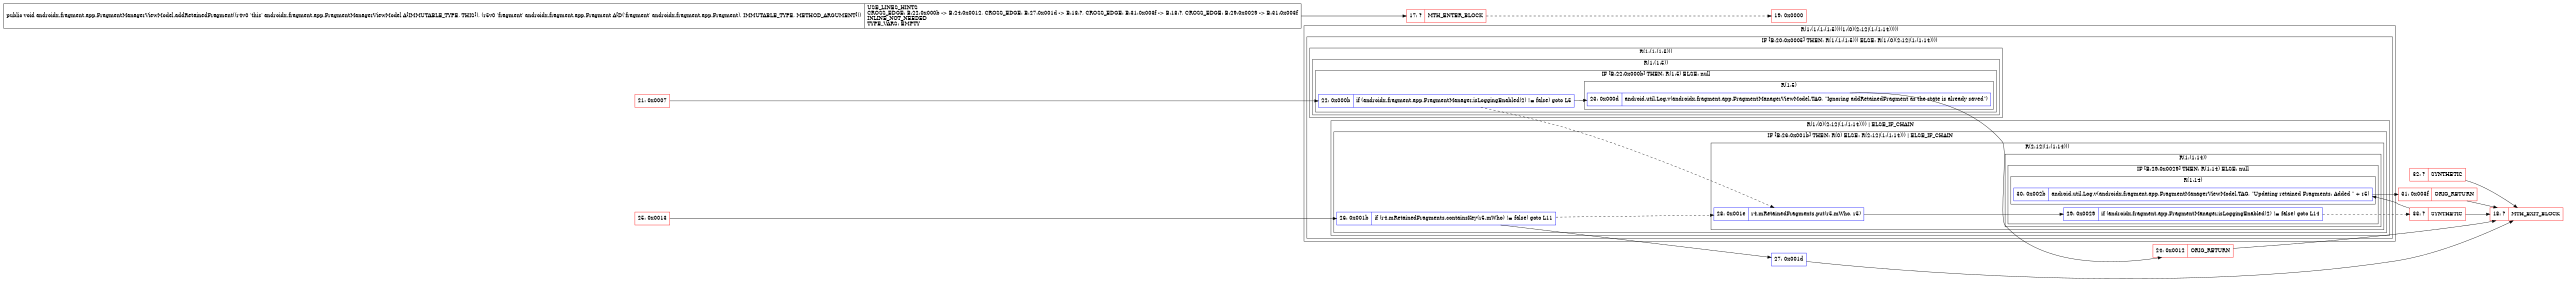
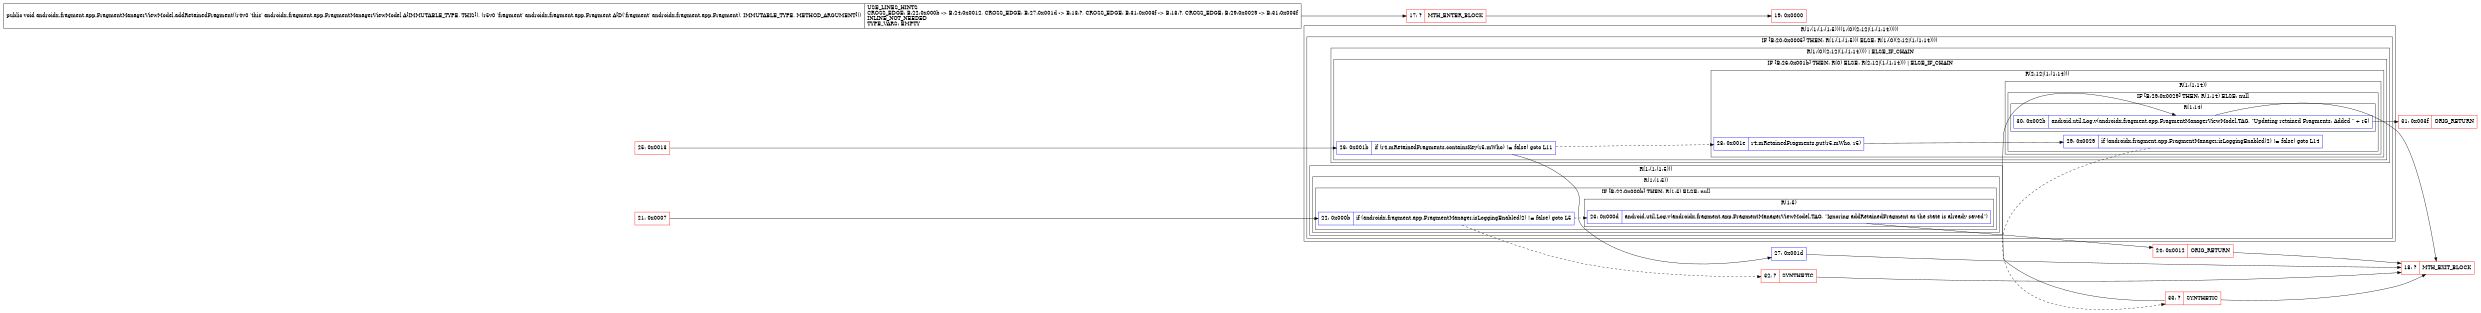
(1627, 16) -> (1627, 16)
(1579, 100) -> (1581, 218)
(1628, 149) -> (1607, 268)
(2480, 204) -> (2366, 114)
